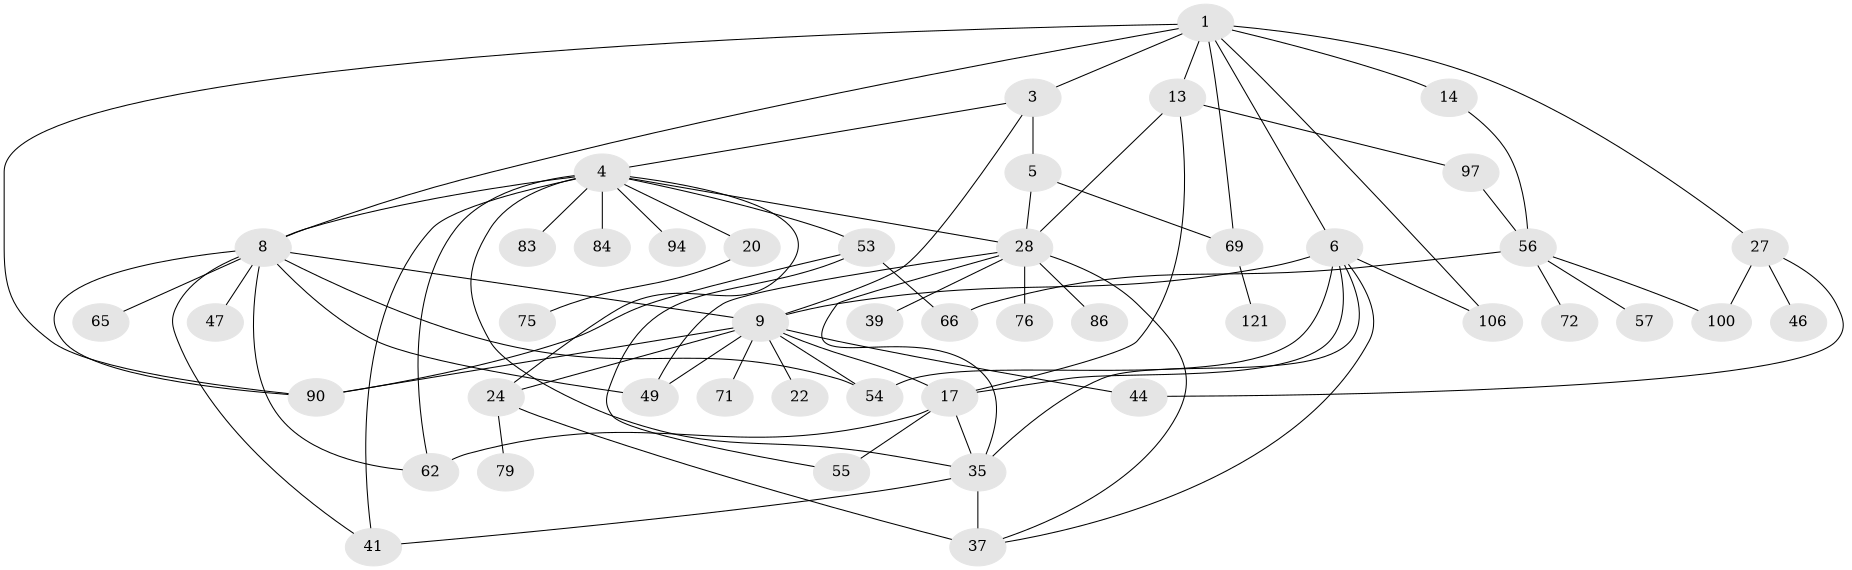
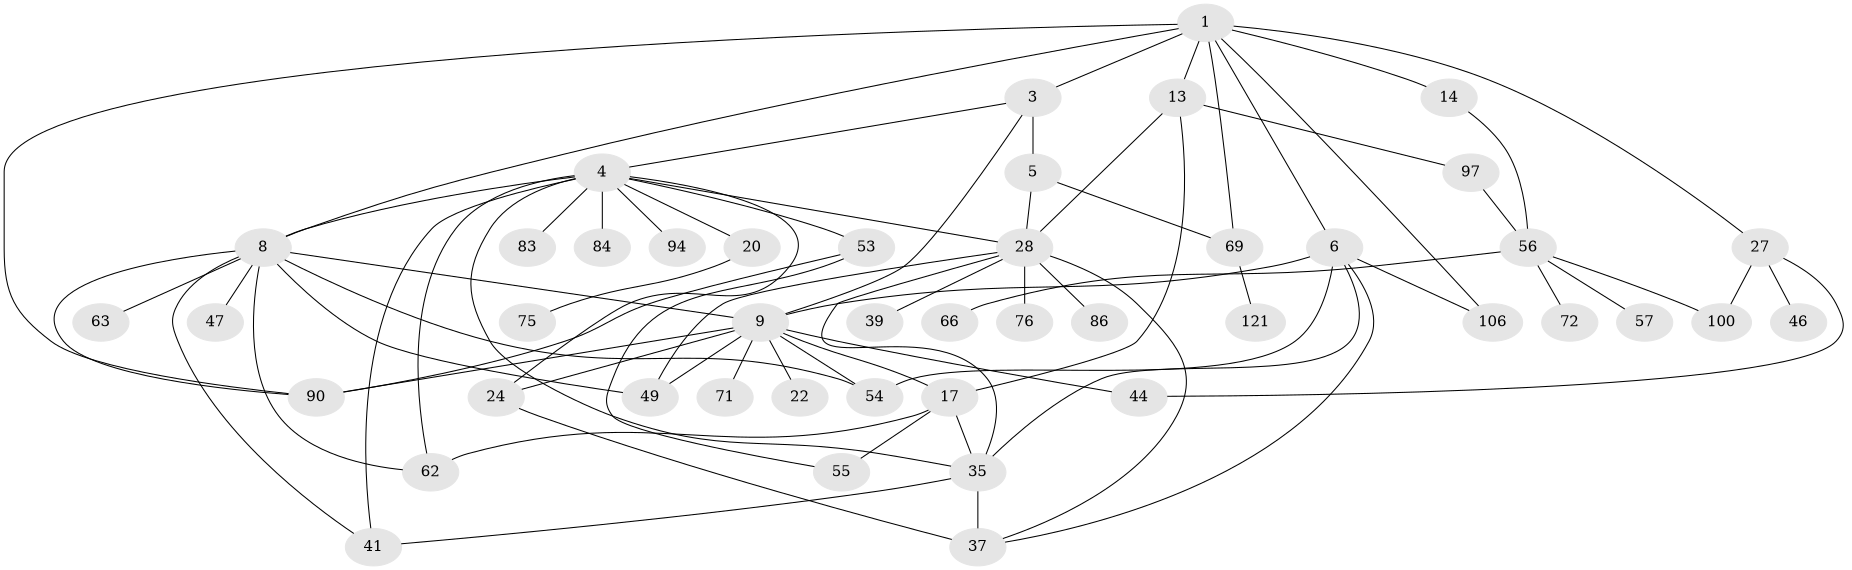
(899, 277) -> none
(101, 322) -> (101, 322)
(1085, 377) -> none
(506, 472) -> none
